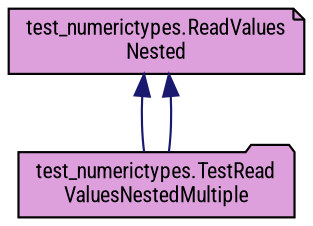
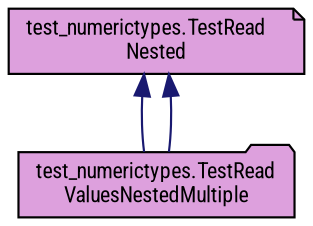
(156, 41) -> (156, 41)
